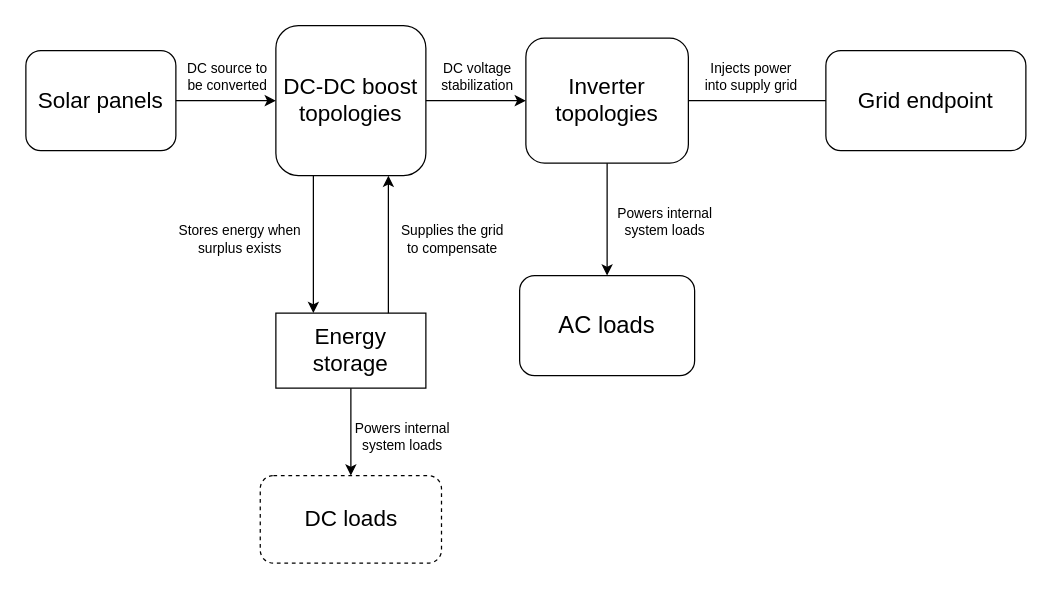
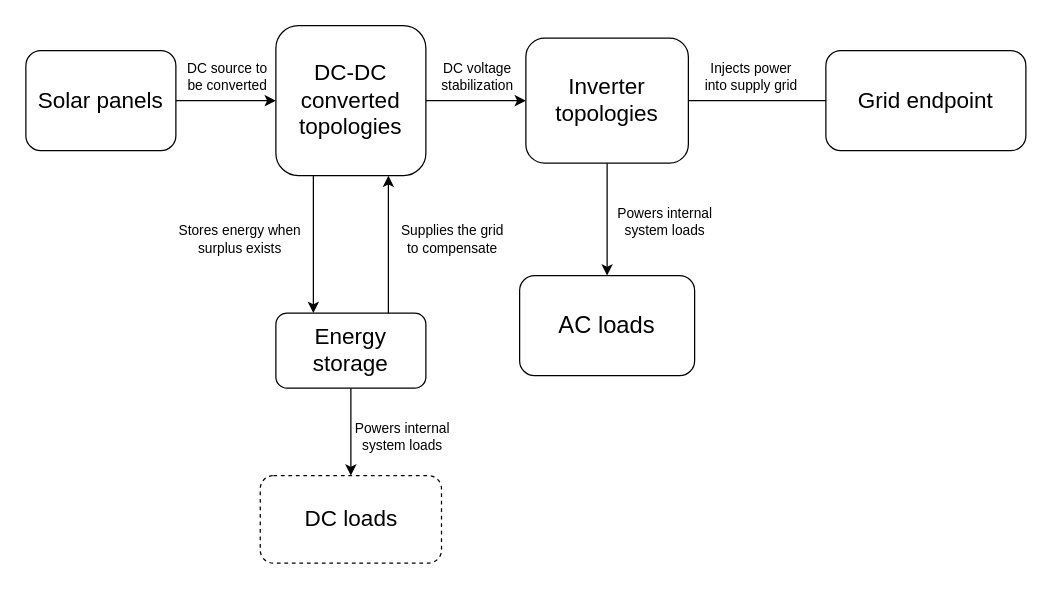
(351, 101) -> (351, 101)
(351, 351) -> (351, 351)
